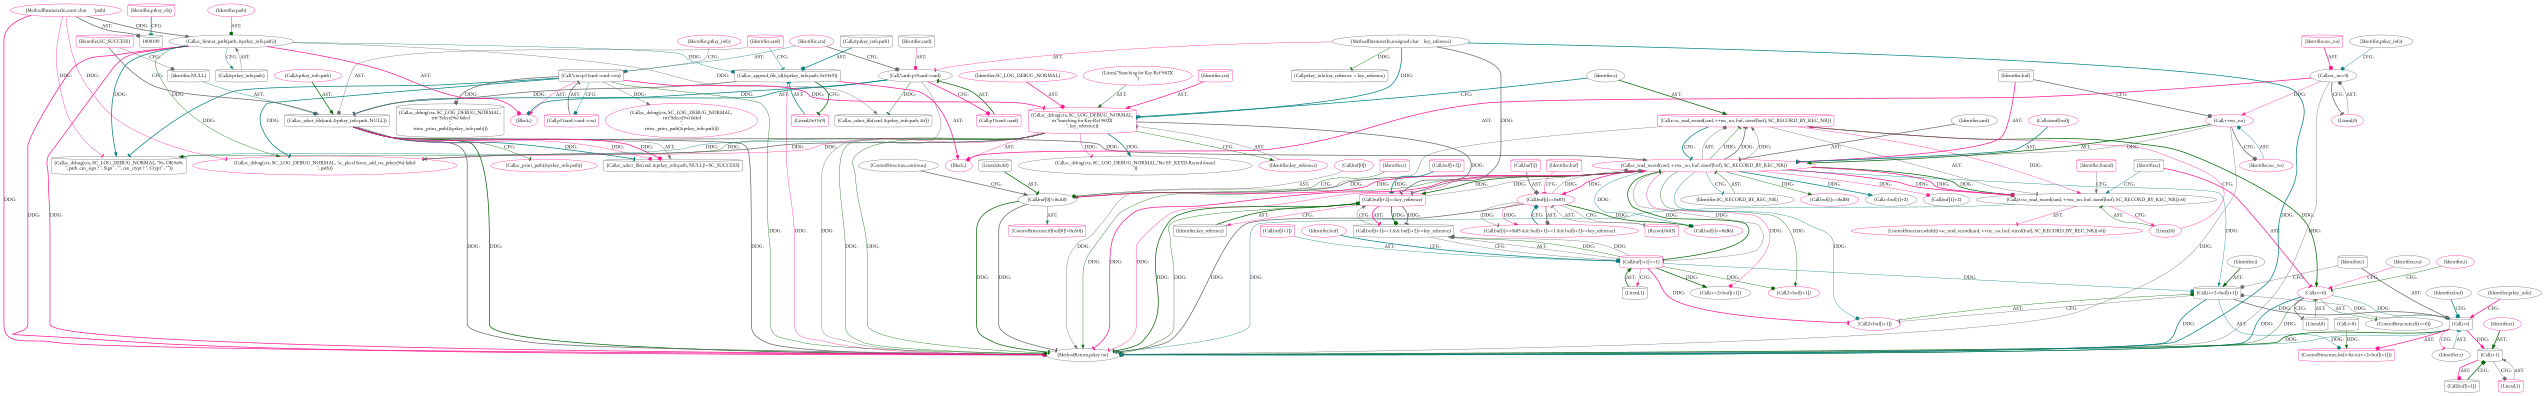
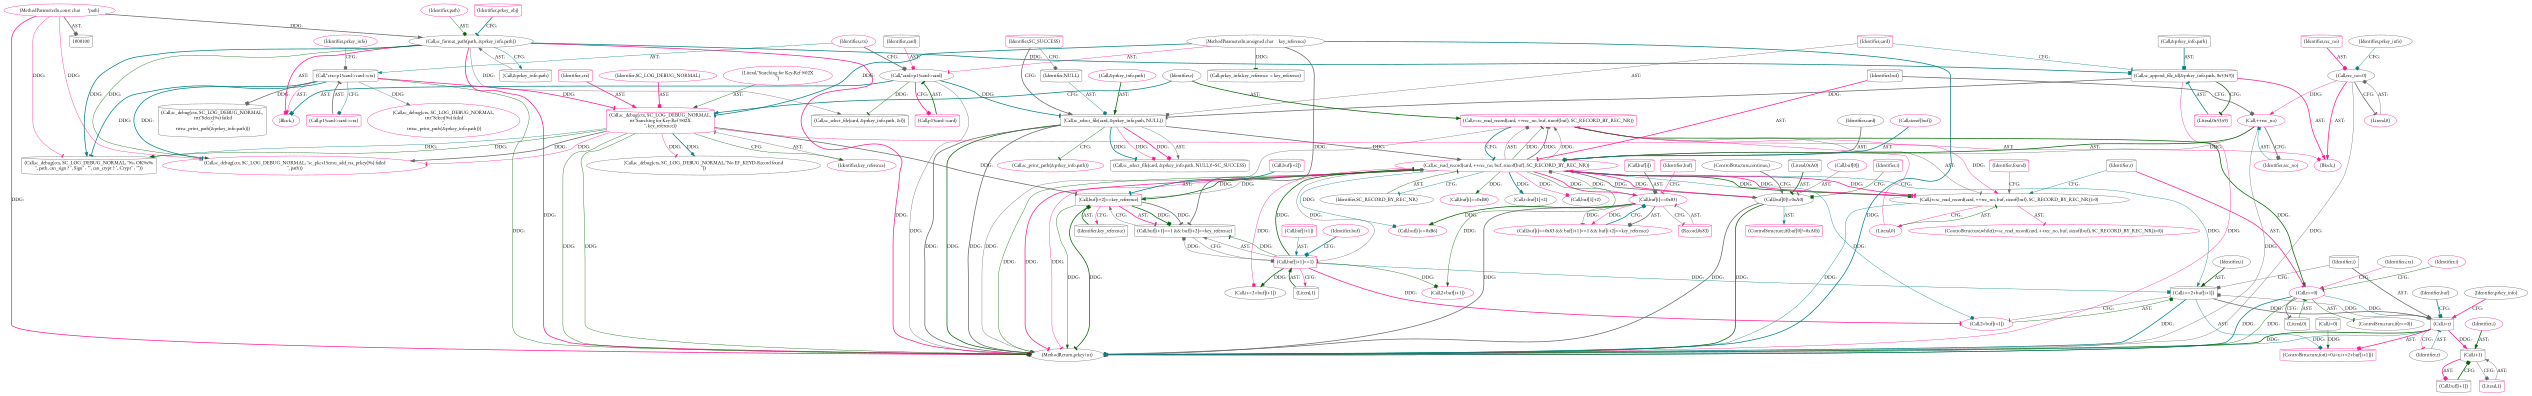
(151, 25) -> (485, 25)
(514, 46) -> (1329, 64)
(1501, 129) -> (1310, 169)
(1402, 184) -> (1188, 184)
(771, 278) -> (578, 346)
